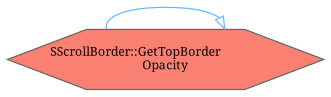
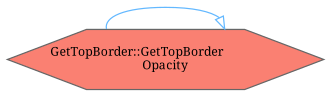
(166, 59) -> (166, 59)
